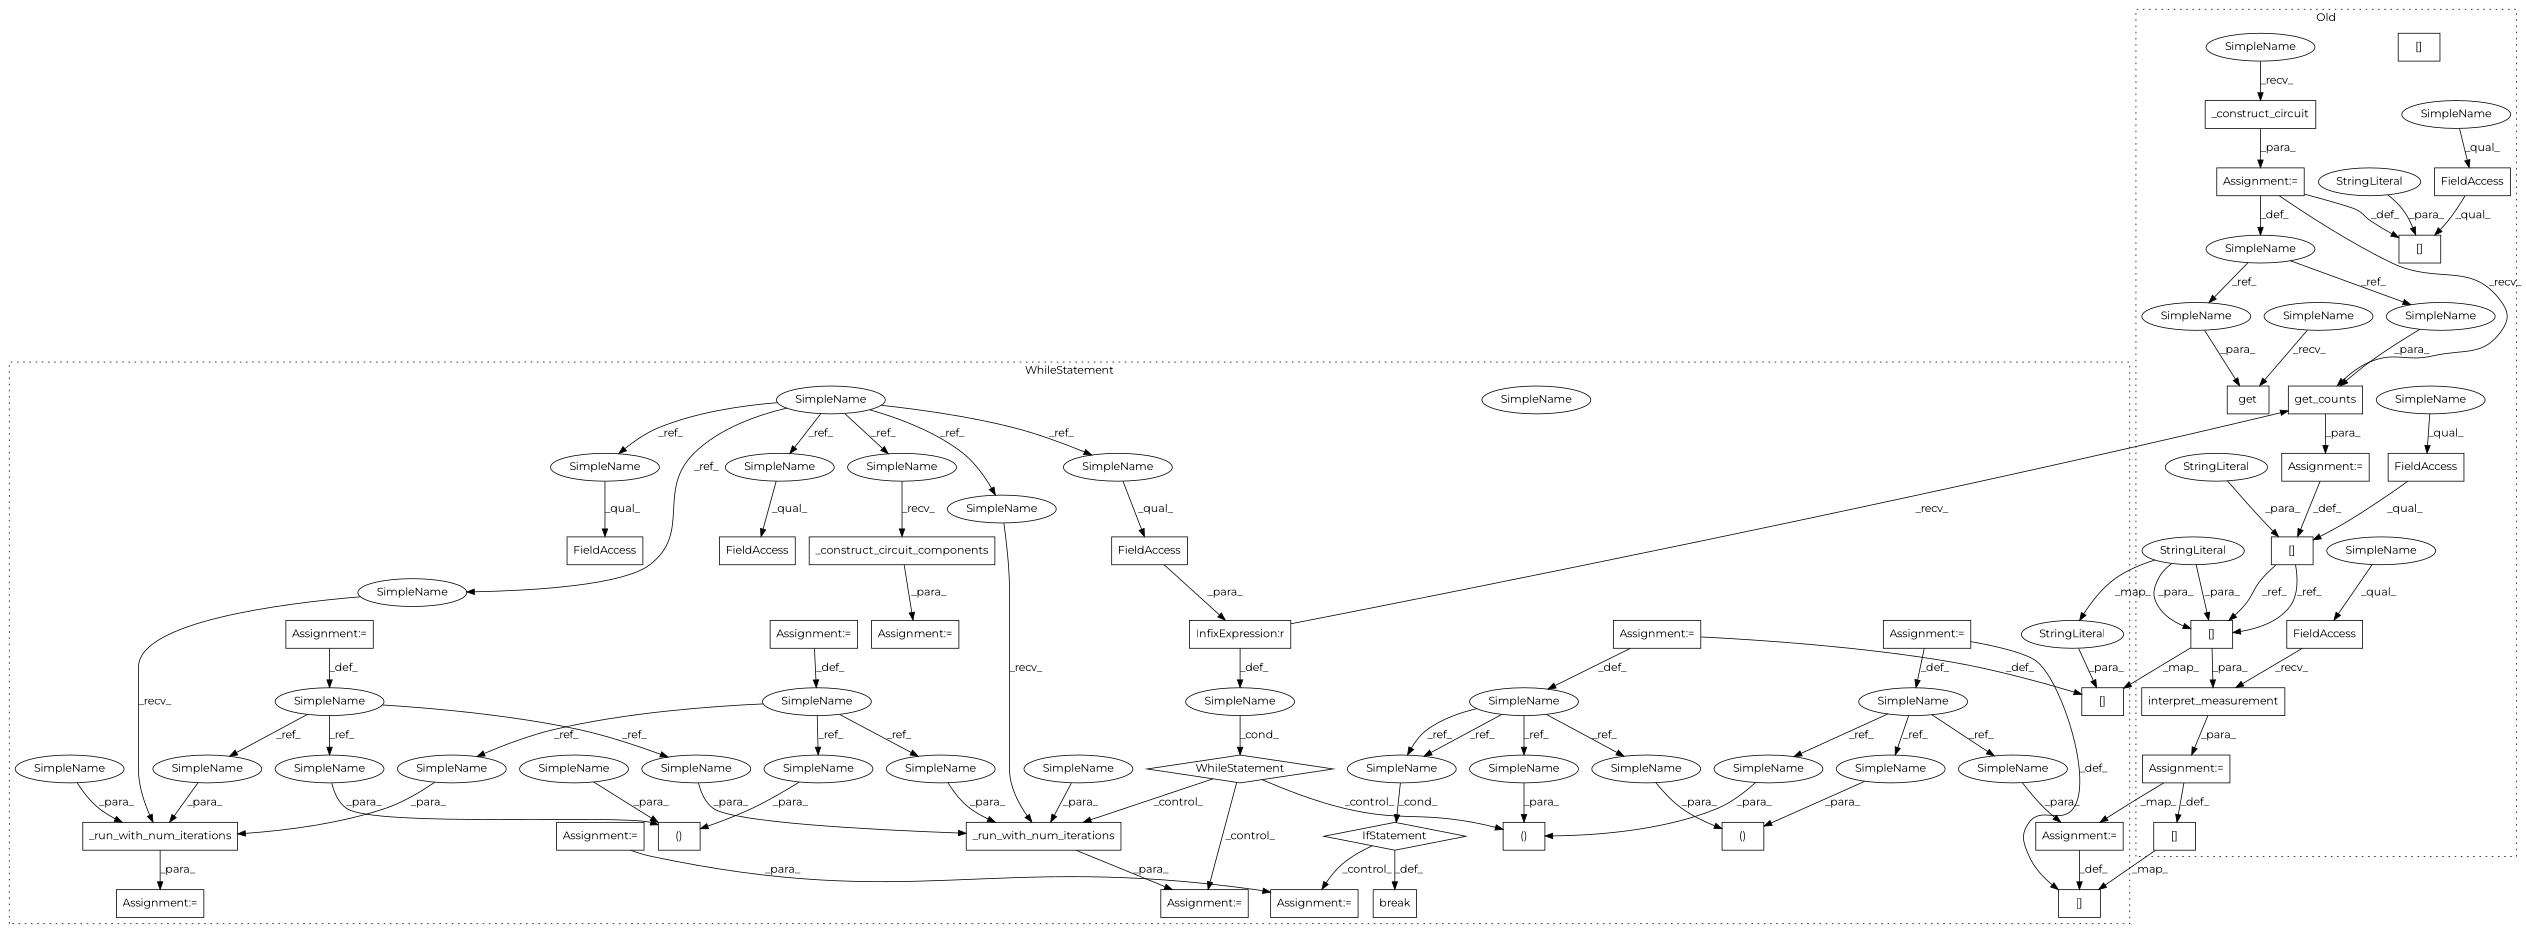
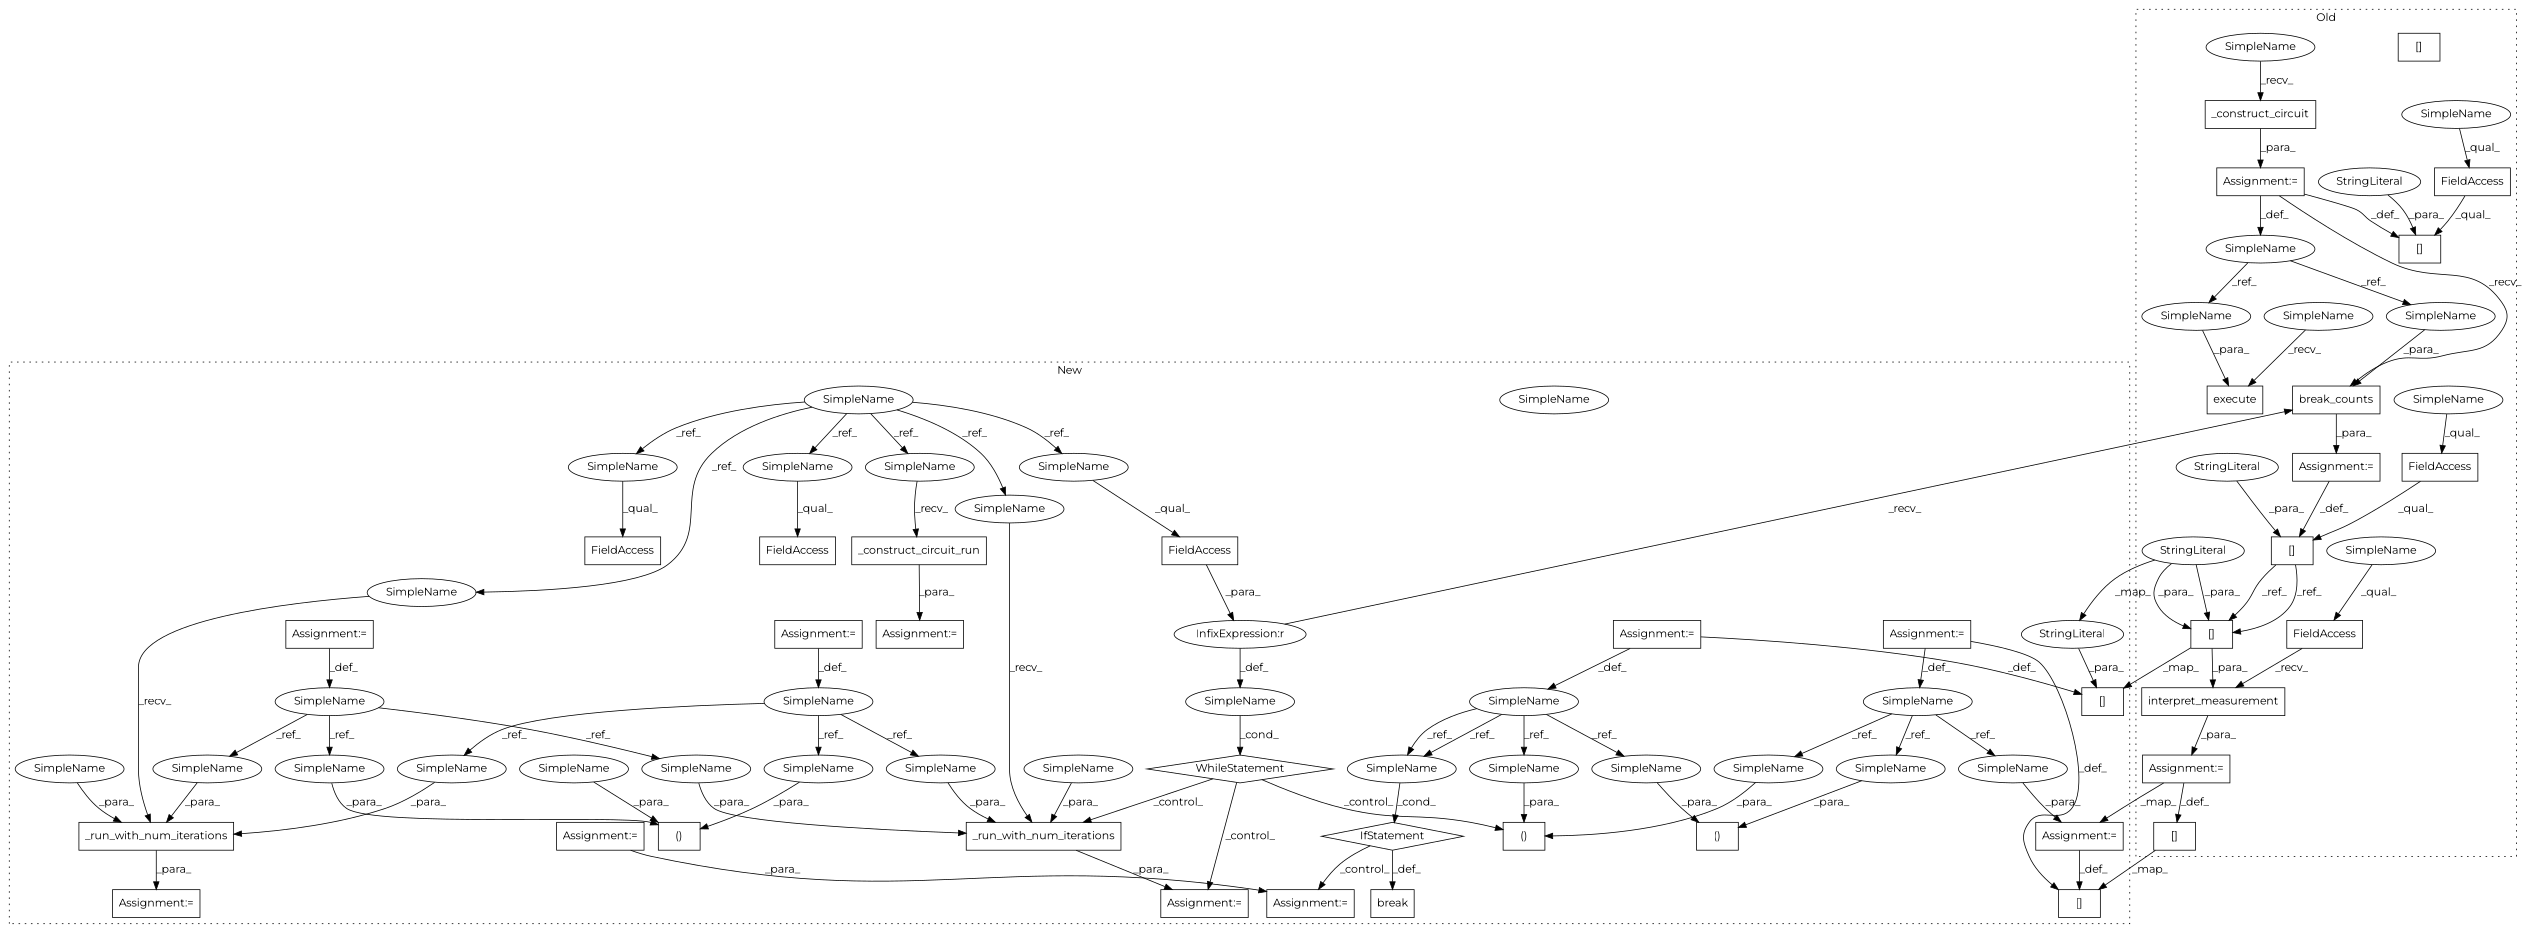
(1070, 371) -> (1070, 371)
(2248, 400) -> (2235, 400)
(2325, 400) -> (2336, 400)
(902, 551) -> (919, 551)
(1240, 634) -> (1240, 634)
